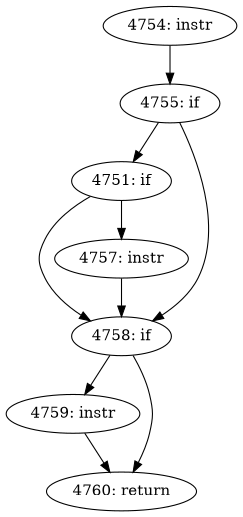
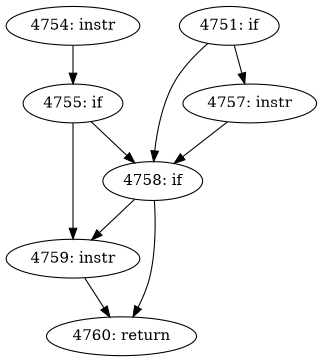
(149, 137) -> (73, 176)
